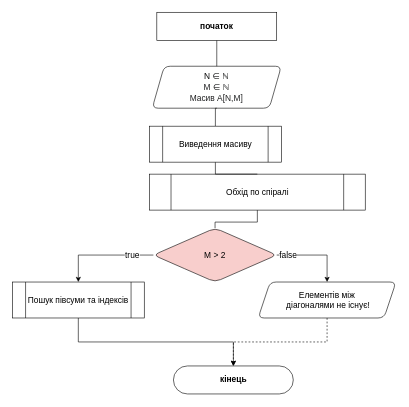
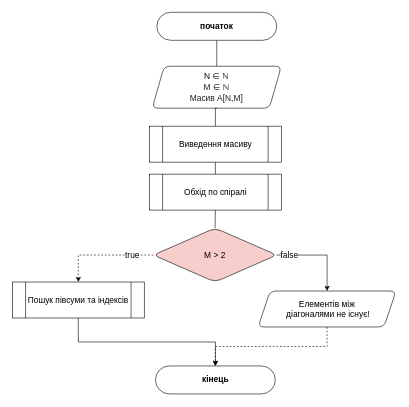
(217, 26) -> (217, 26)
(257, 192) -> (215, 192)
(90, 255) -> (90, 255)
(327, 300) -> (327, 309)
(233, 380) -> (215, 380)
